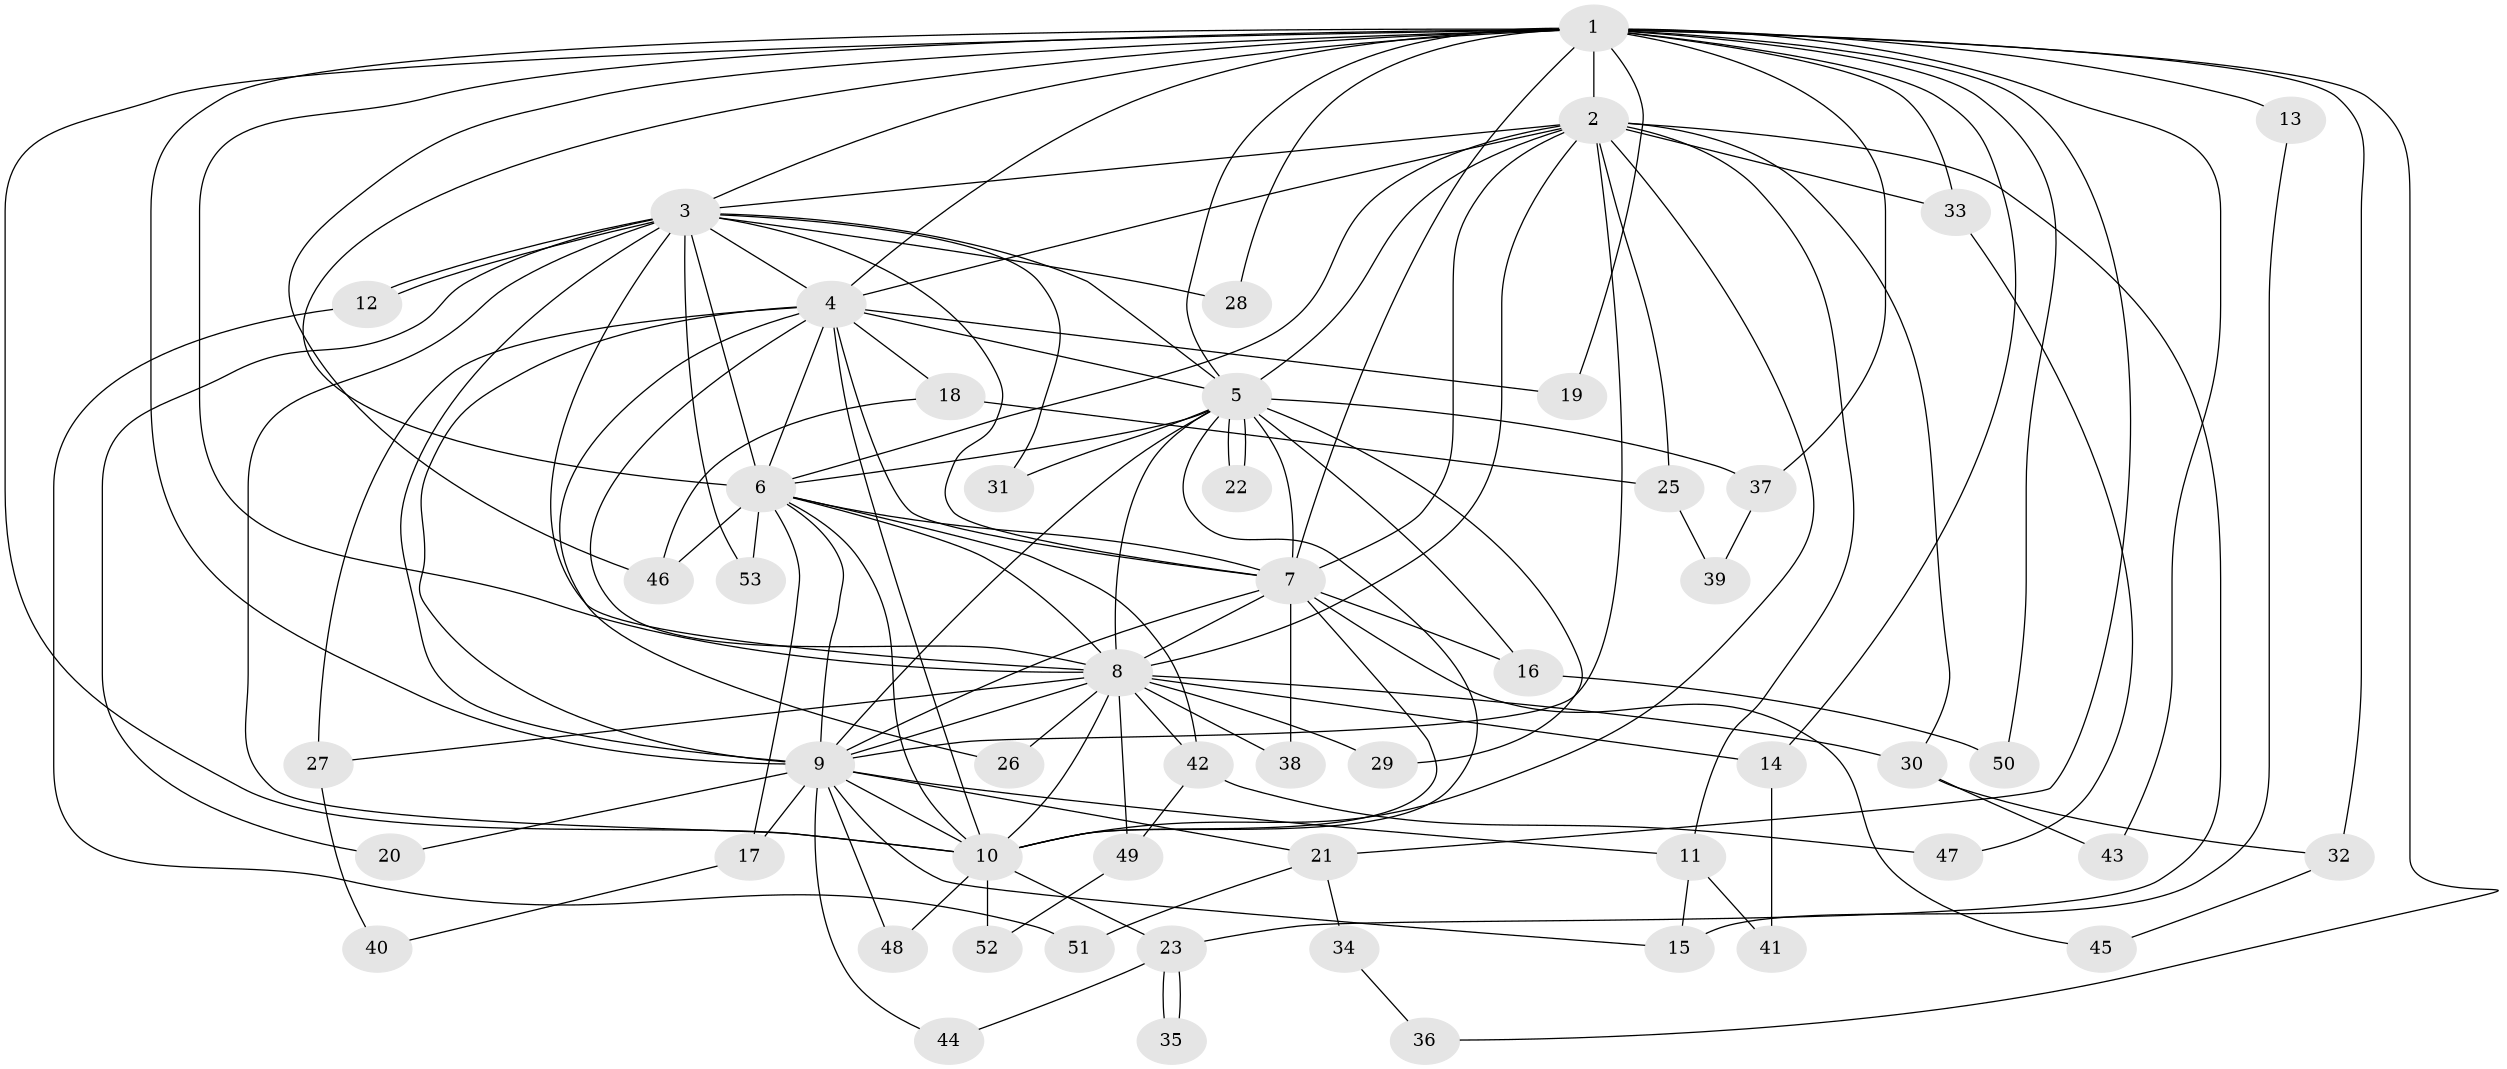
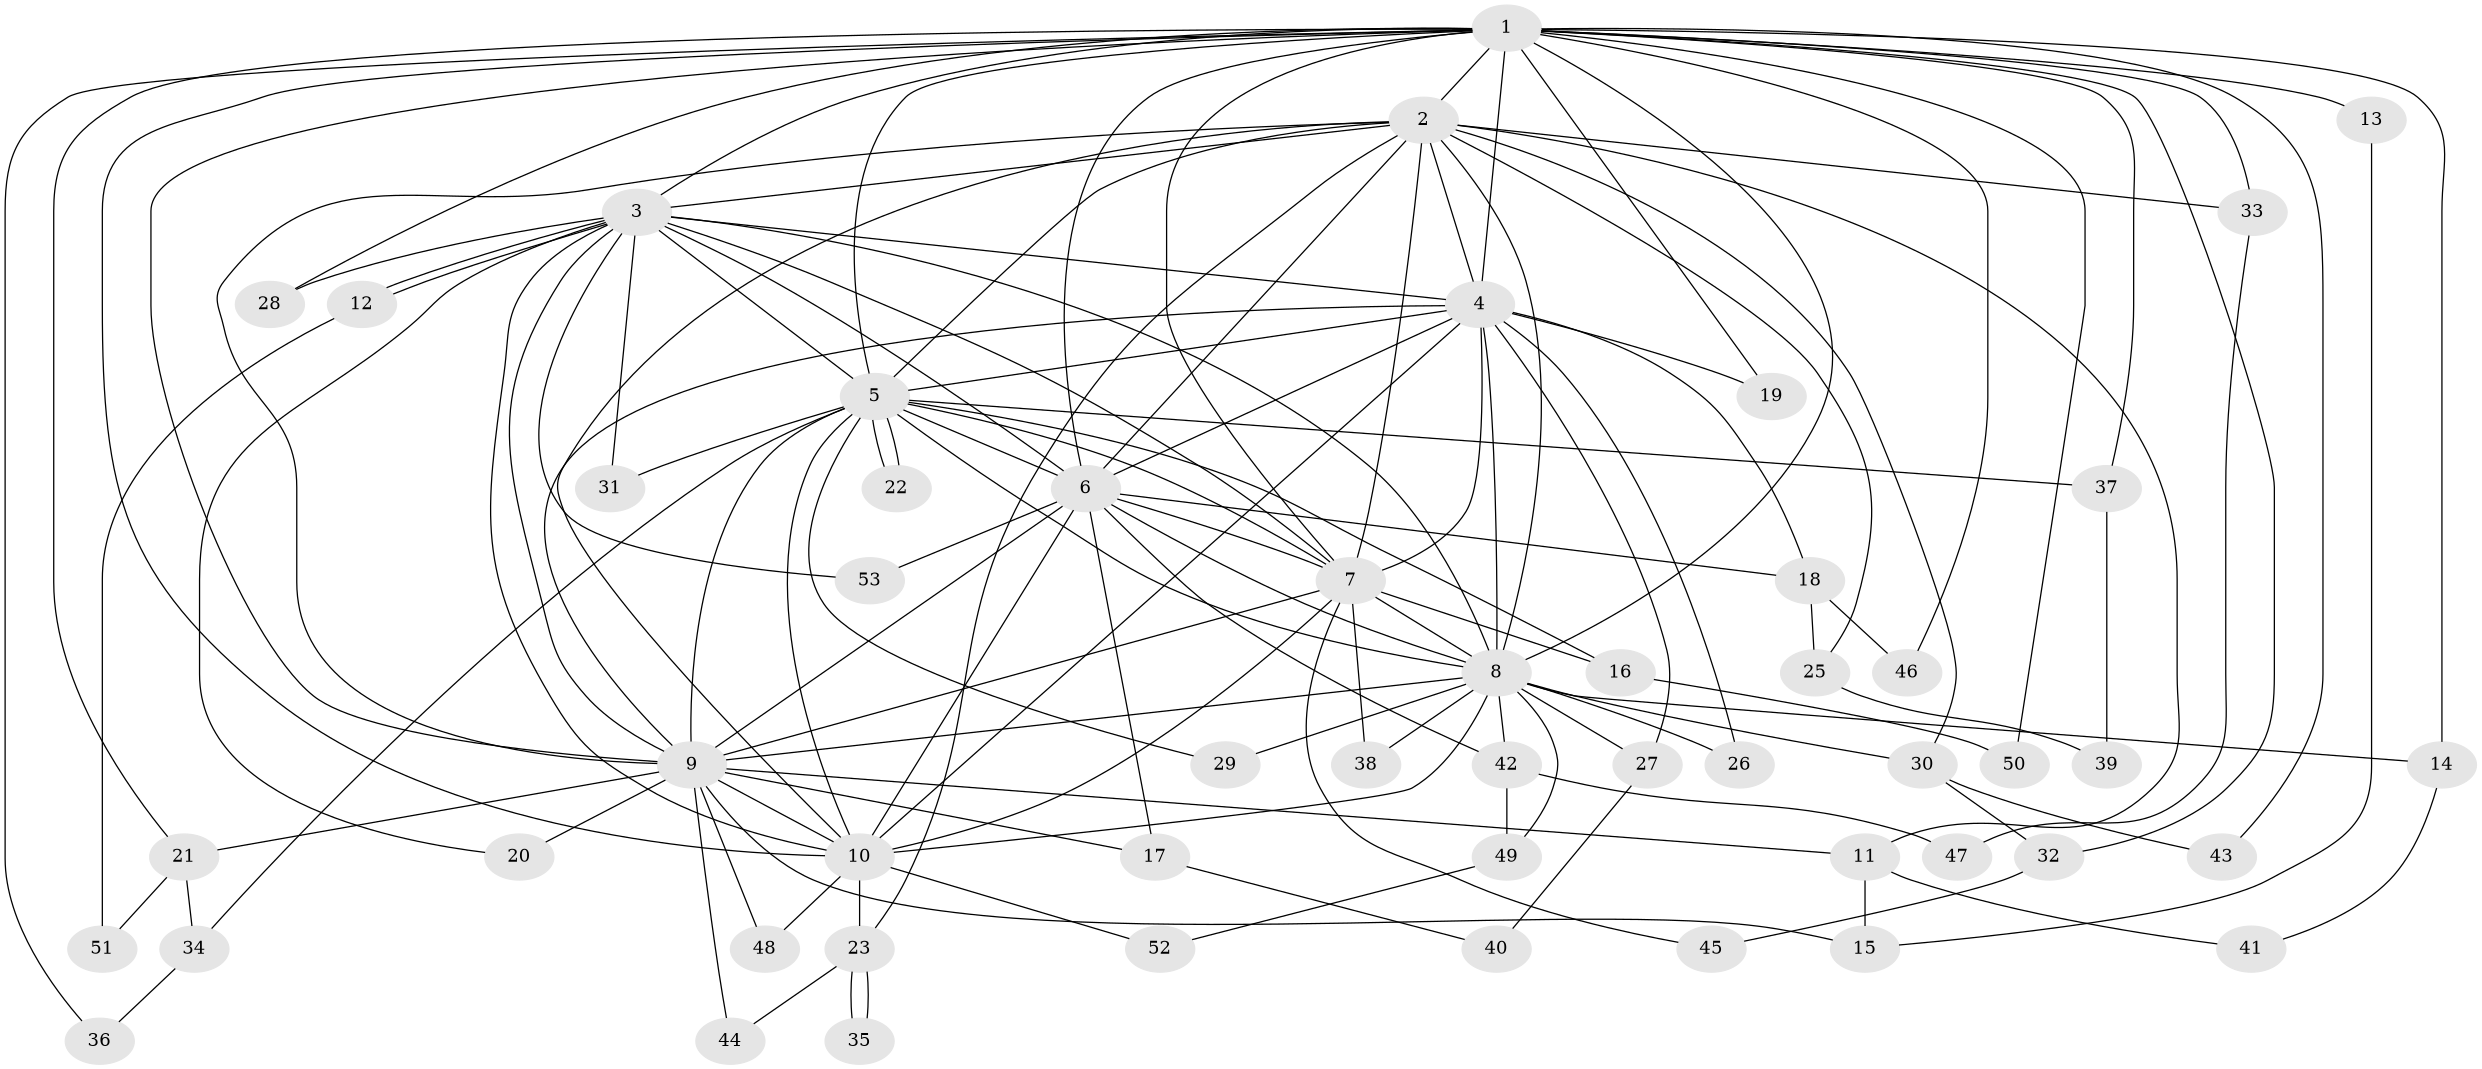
(710, 535) -> (1464, 537)
none -> (505, 639)
